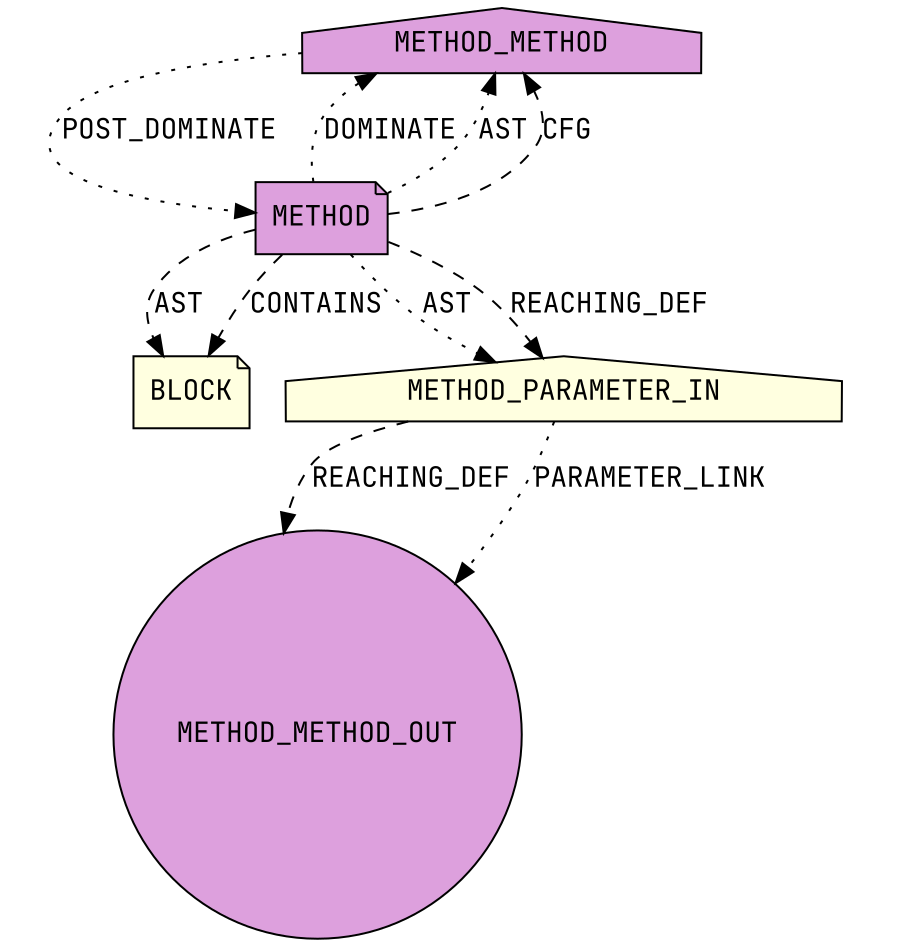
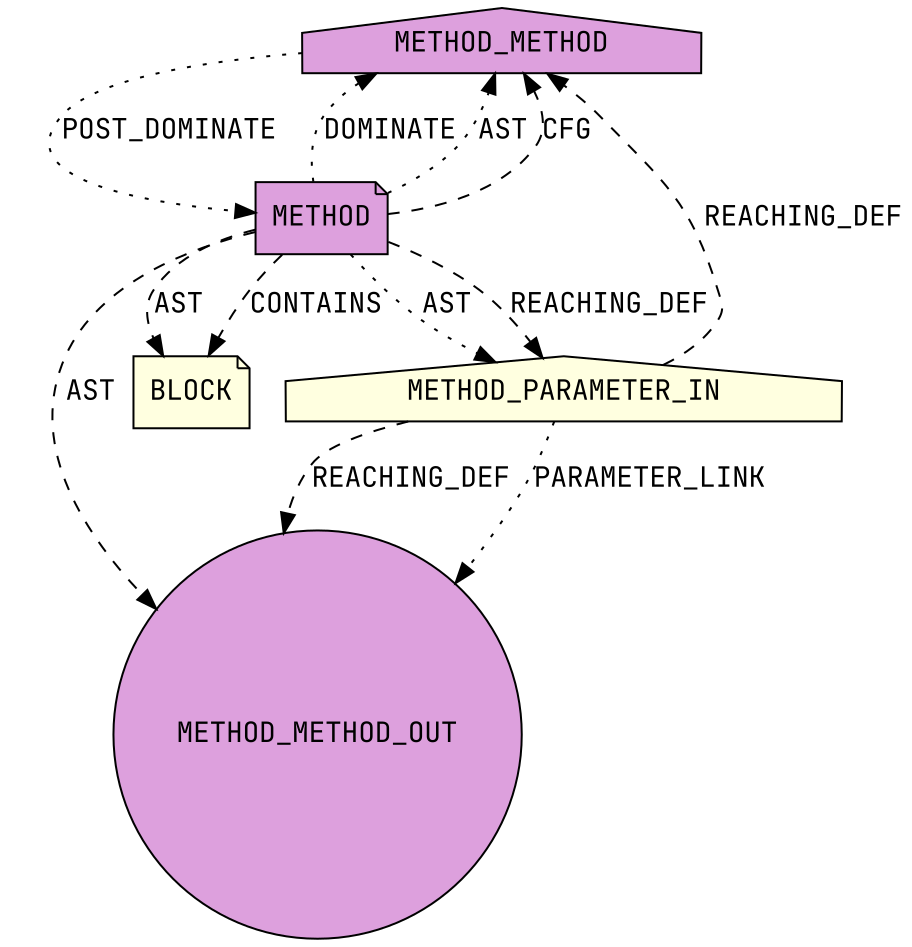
none -> (688, 217)
none -> (61, 371)
